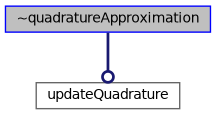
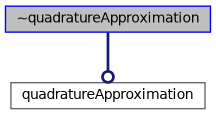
(108, 96) -> (108, 96)
